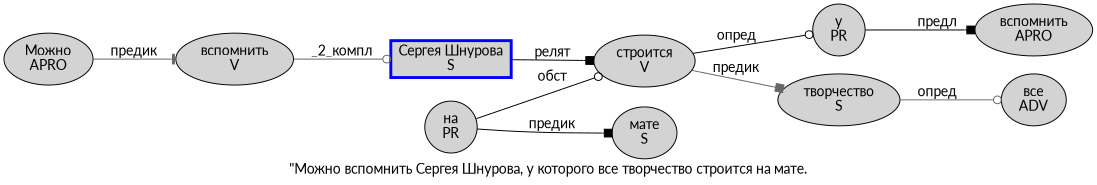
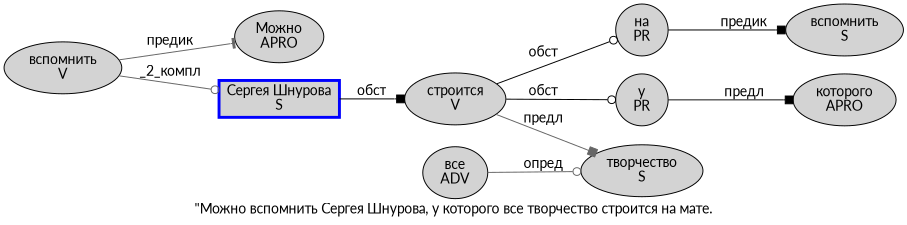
(1034, 30) -> (845, 100)
(737, 36) -> (543, 92)
(552, 53) -> (372, 92)
(132, 59) -> (175, 52)
(737, 68) -> (543, 119)
(535, 98) -> (553, 63)
(947, 100) -> (530, 172)
(645, 133) -> (845, 30)
